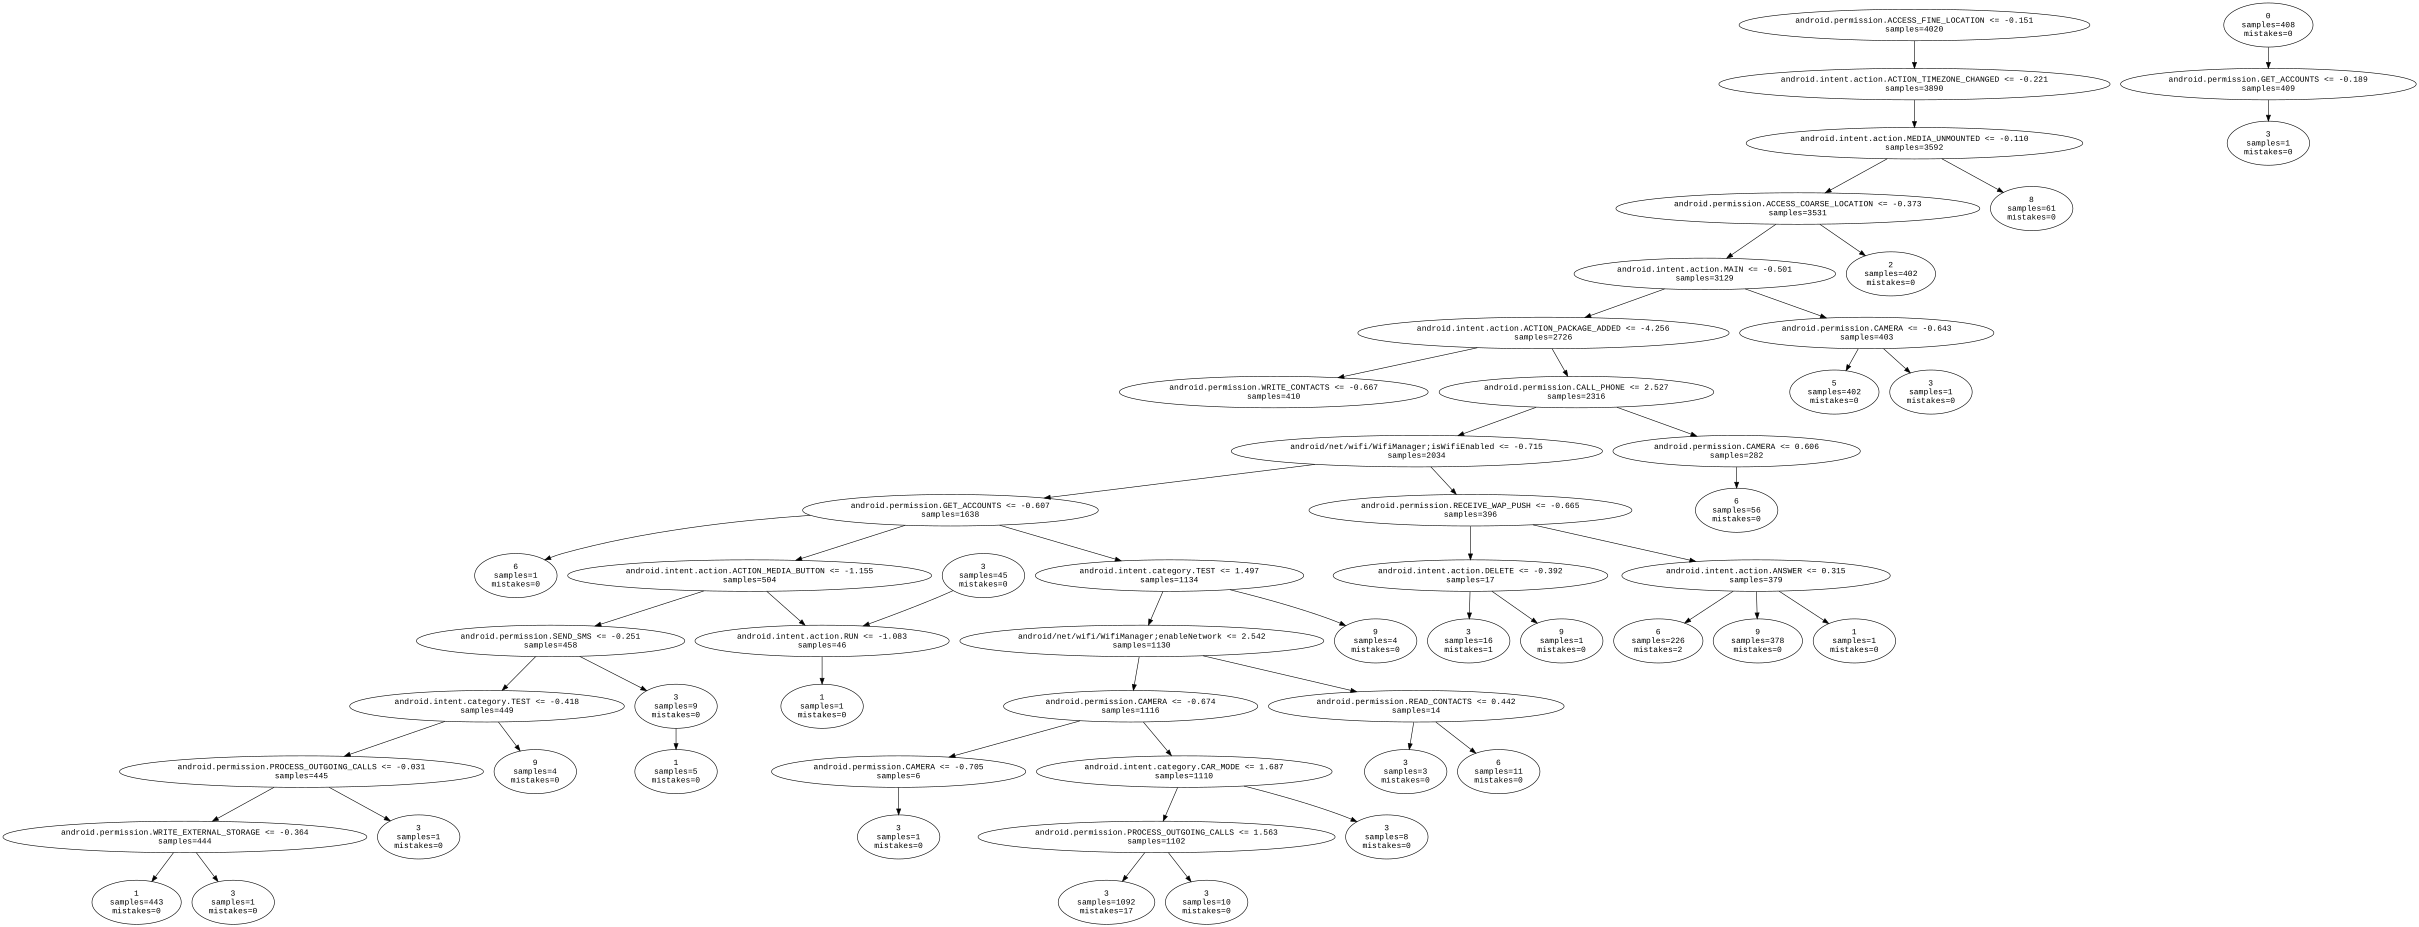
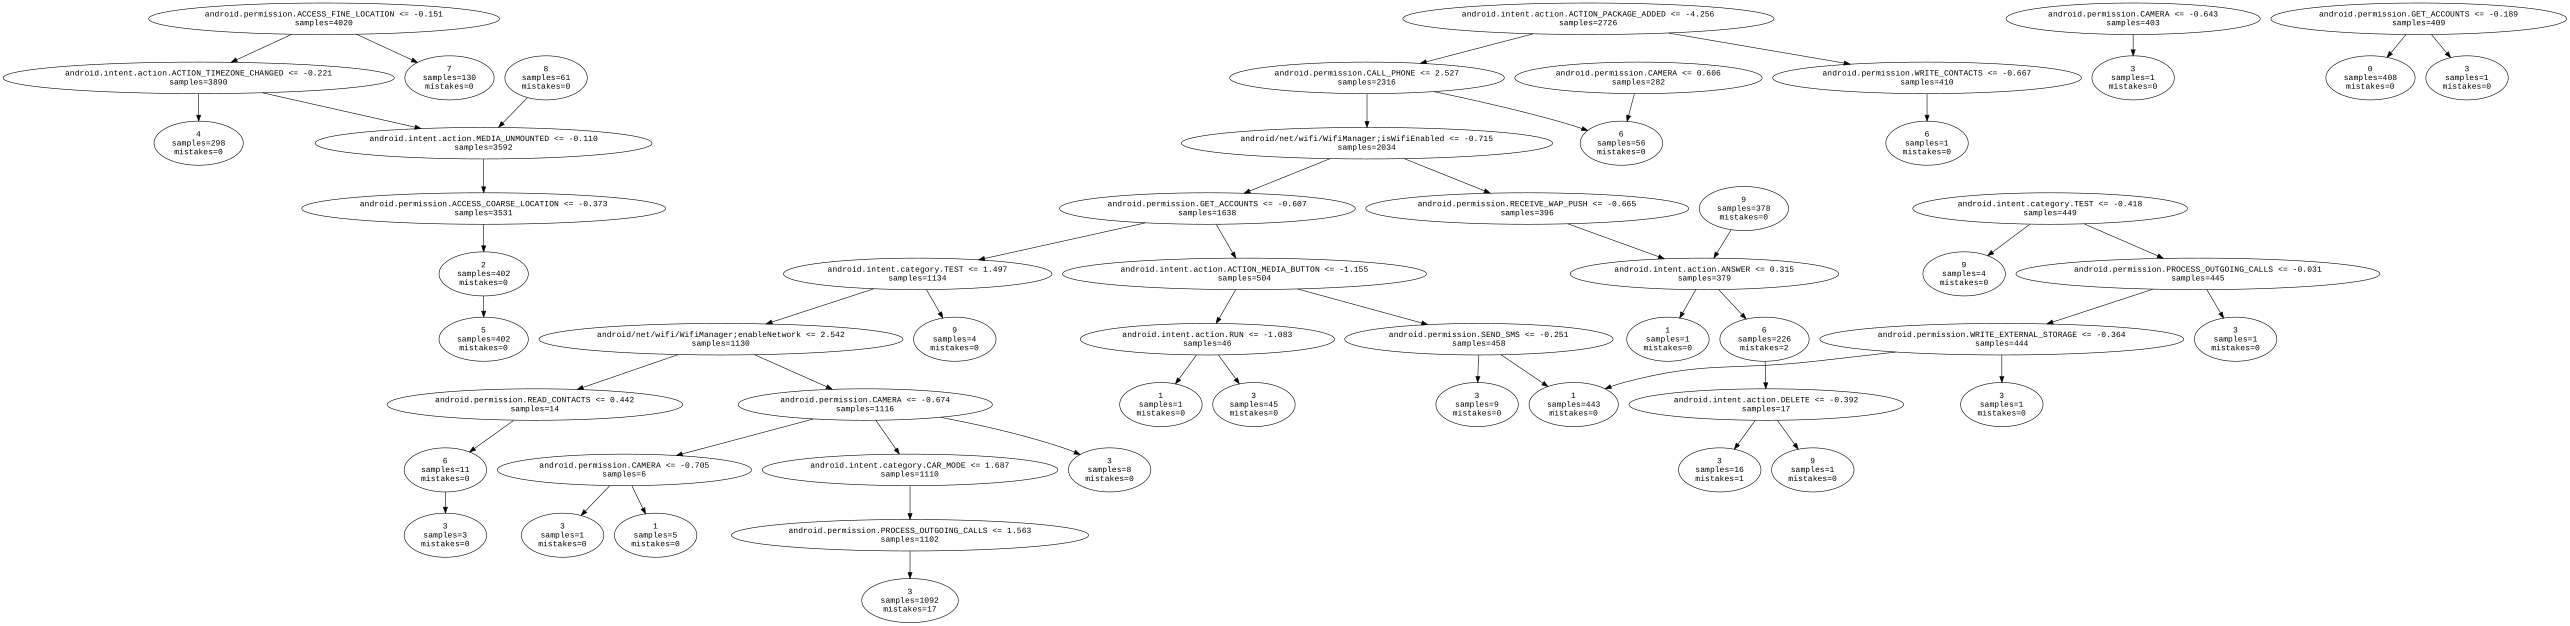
(2268, 55) -> (2399, 44)
none -> (450, 78)
none -> (199, 143)
(1970, 174) -> (515, 110)
(1705, 274) -> none
(1854, 357) -> (484, 304)
(1654, 421) -> (1509, 108)
(679, 529) -> (1927, 104)
(1470, 540) -> (1765, 372)
(1757, 602) -> (1724, 241)
(911, 608) -> (1227, 367)
(521, 671) -> (1522, 369)
(1412, 733) -> (445, 500)
(676, 736) -> (637, 497)
(1298, 801) -> (1008, 432)
(1207, 902) -> none
